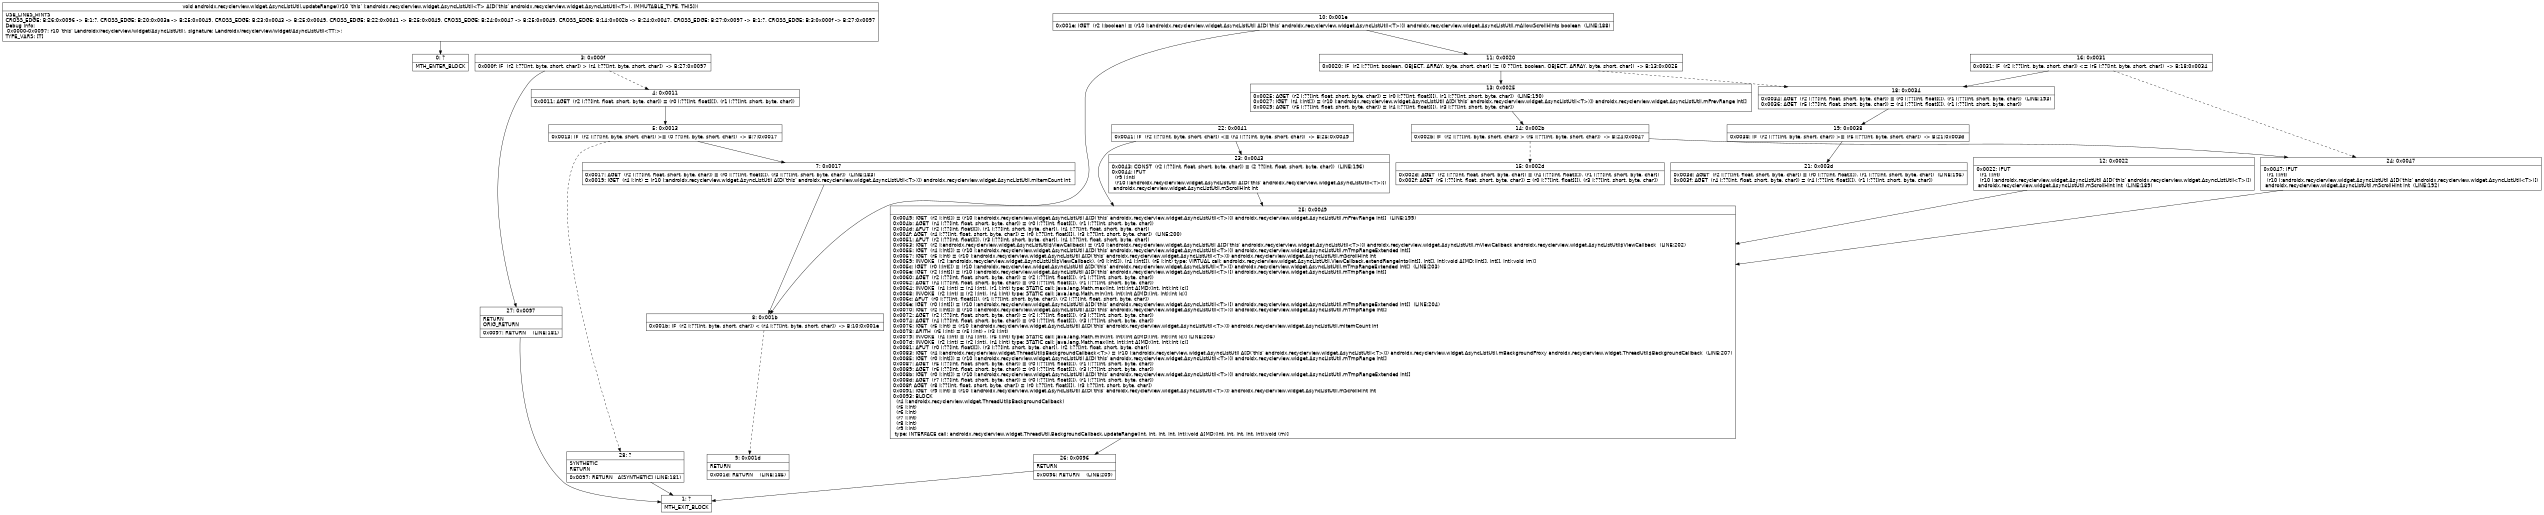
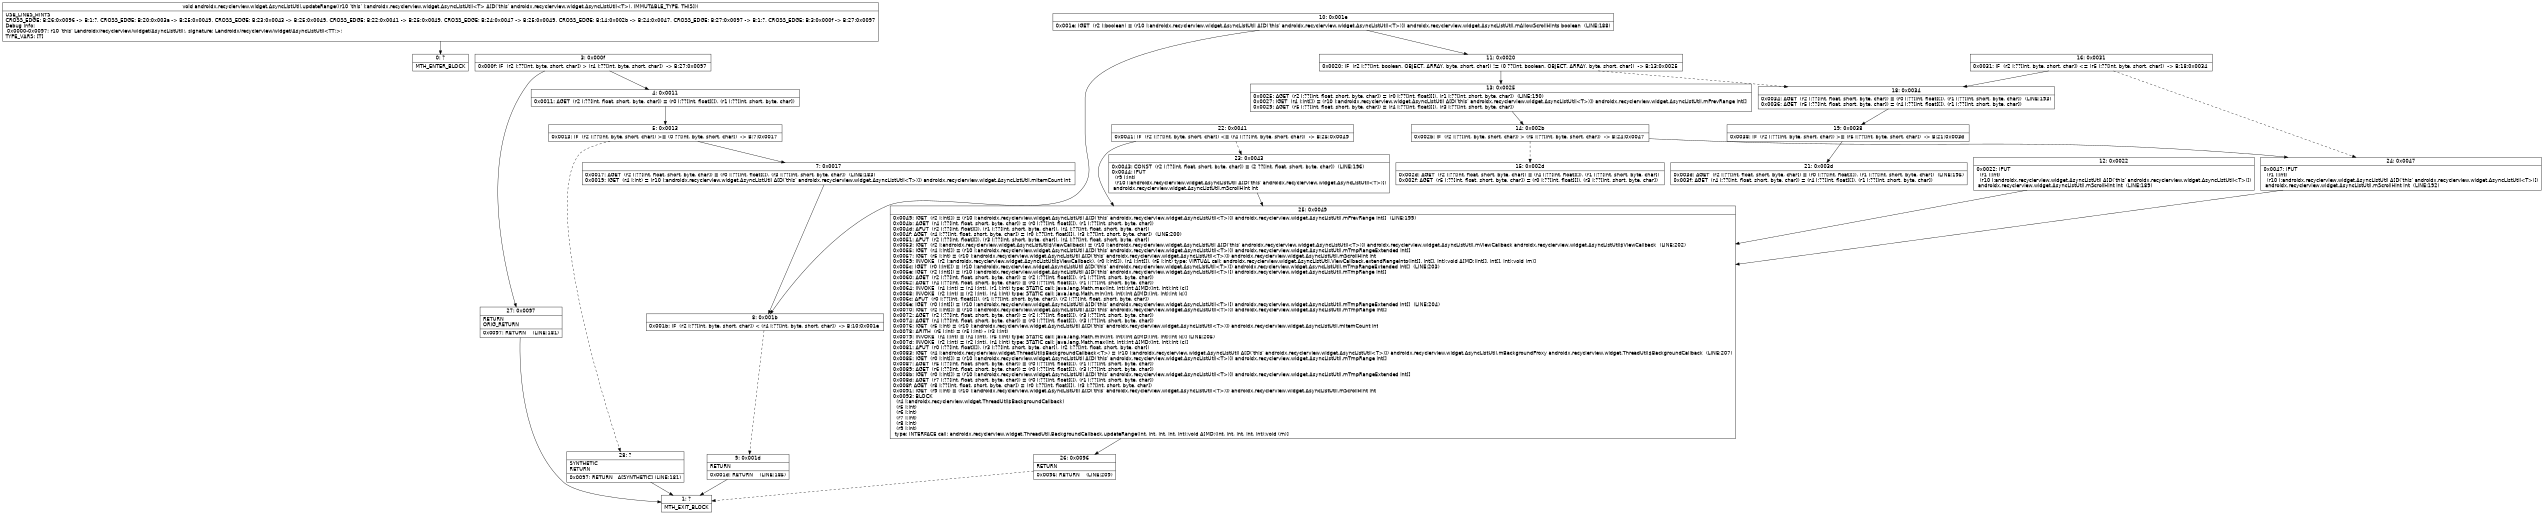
(627, 79) -> (627, 79)
(1238, 146) -> (1238, 146)
none -> (715, 486)
(875, 486) -> (875, 486)
